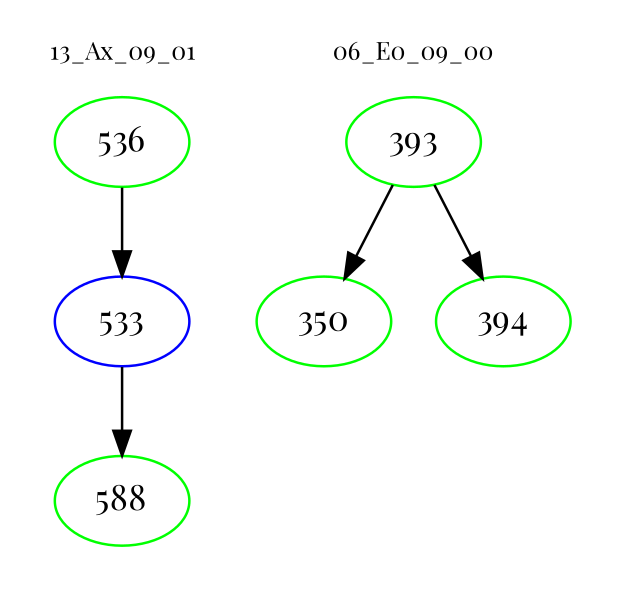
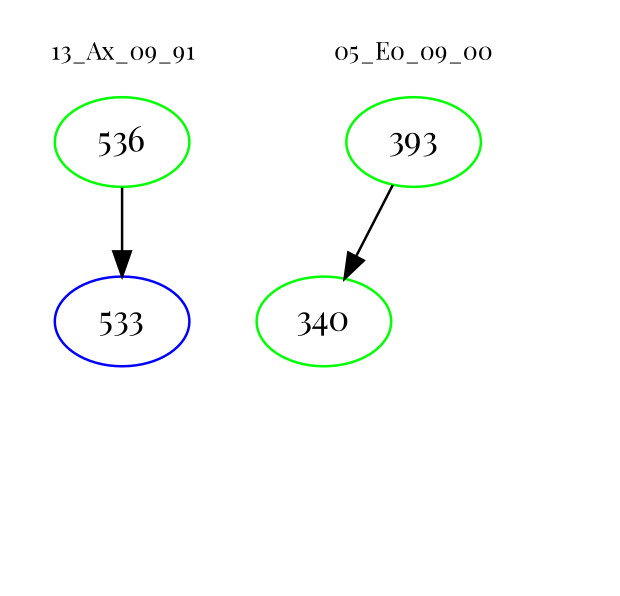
(123, 54) -> (123, 54)
(414, 54) -> (414, 54)
(324, 321) -> (324, 321)
(503, 321) -> none
(122, 501) -> none
